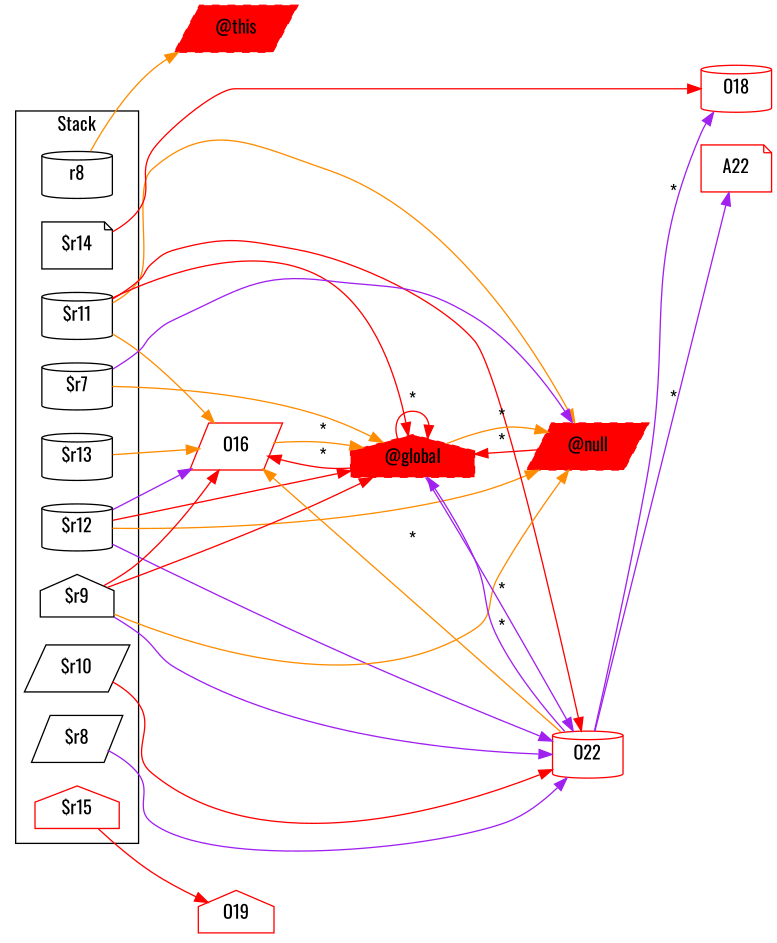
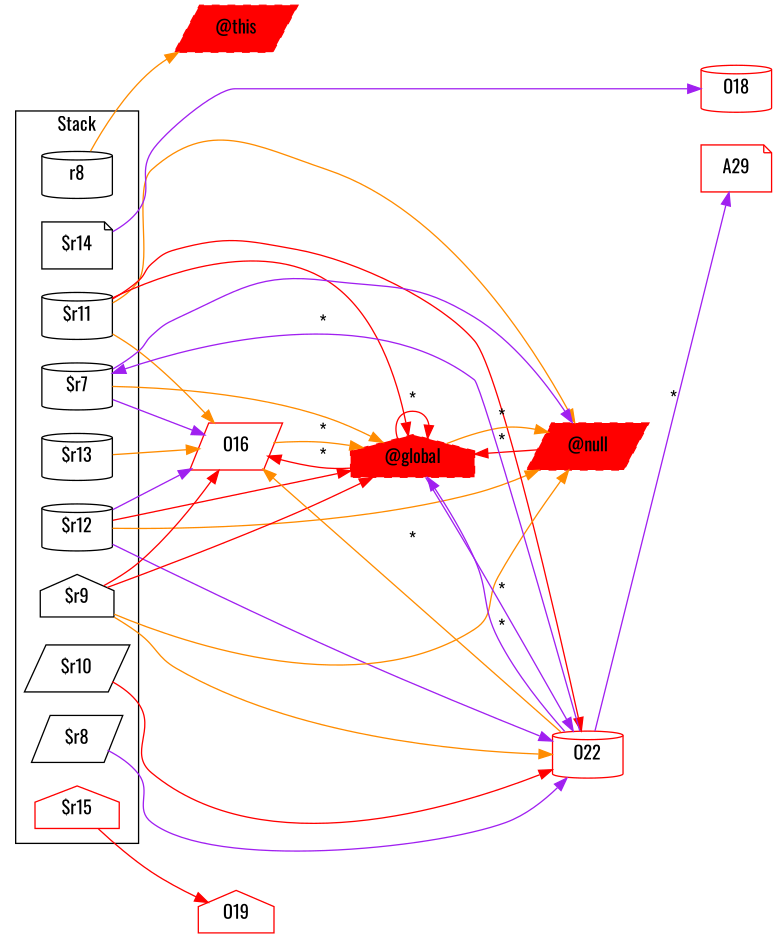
(361, 89) -> (361, 89)
(736, 168) -> (736, 168)
none -> (153, 415)
(654, 427) -> (475, 382)
(313, 722) -> (313, 722)
